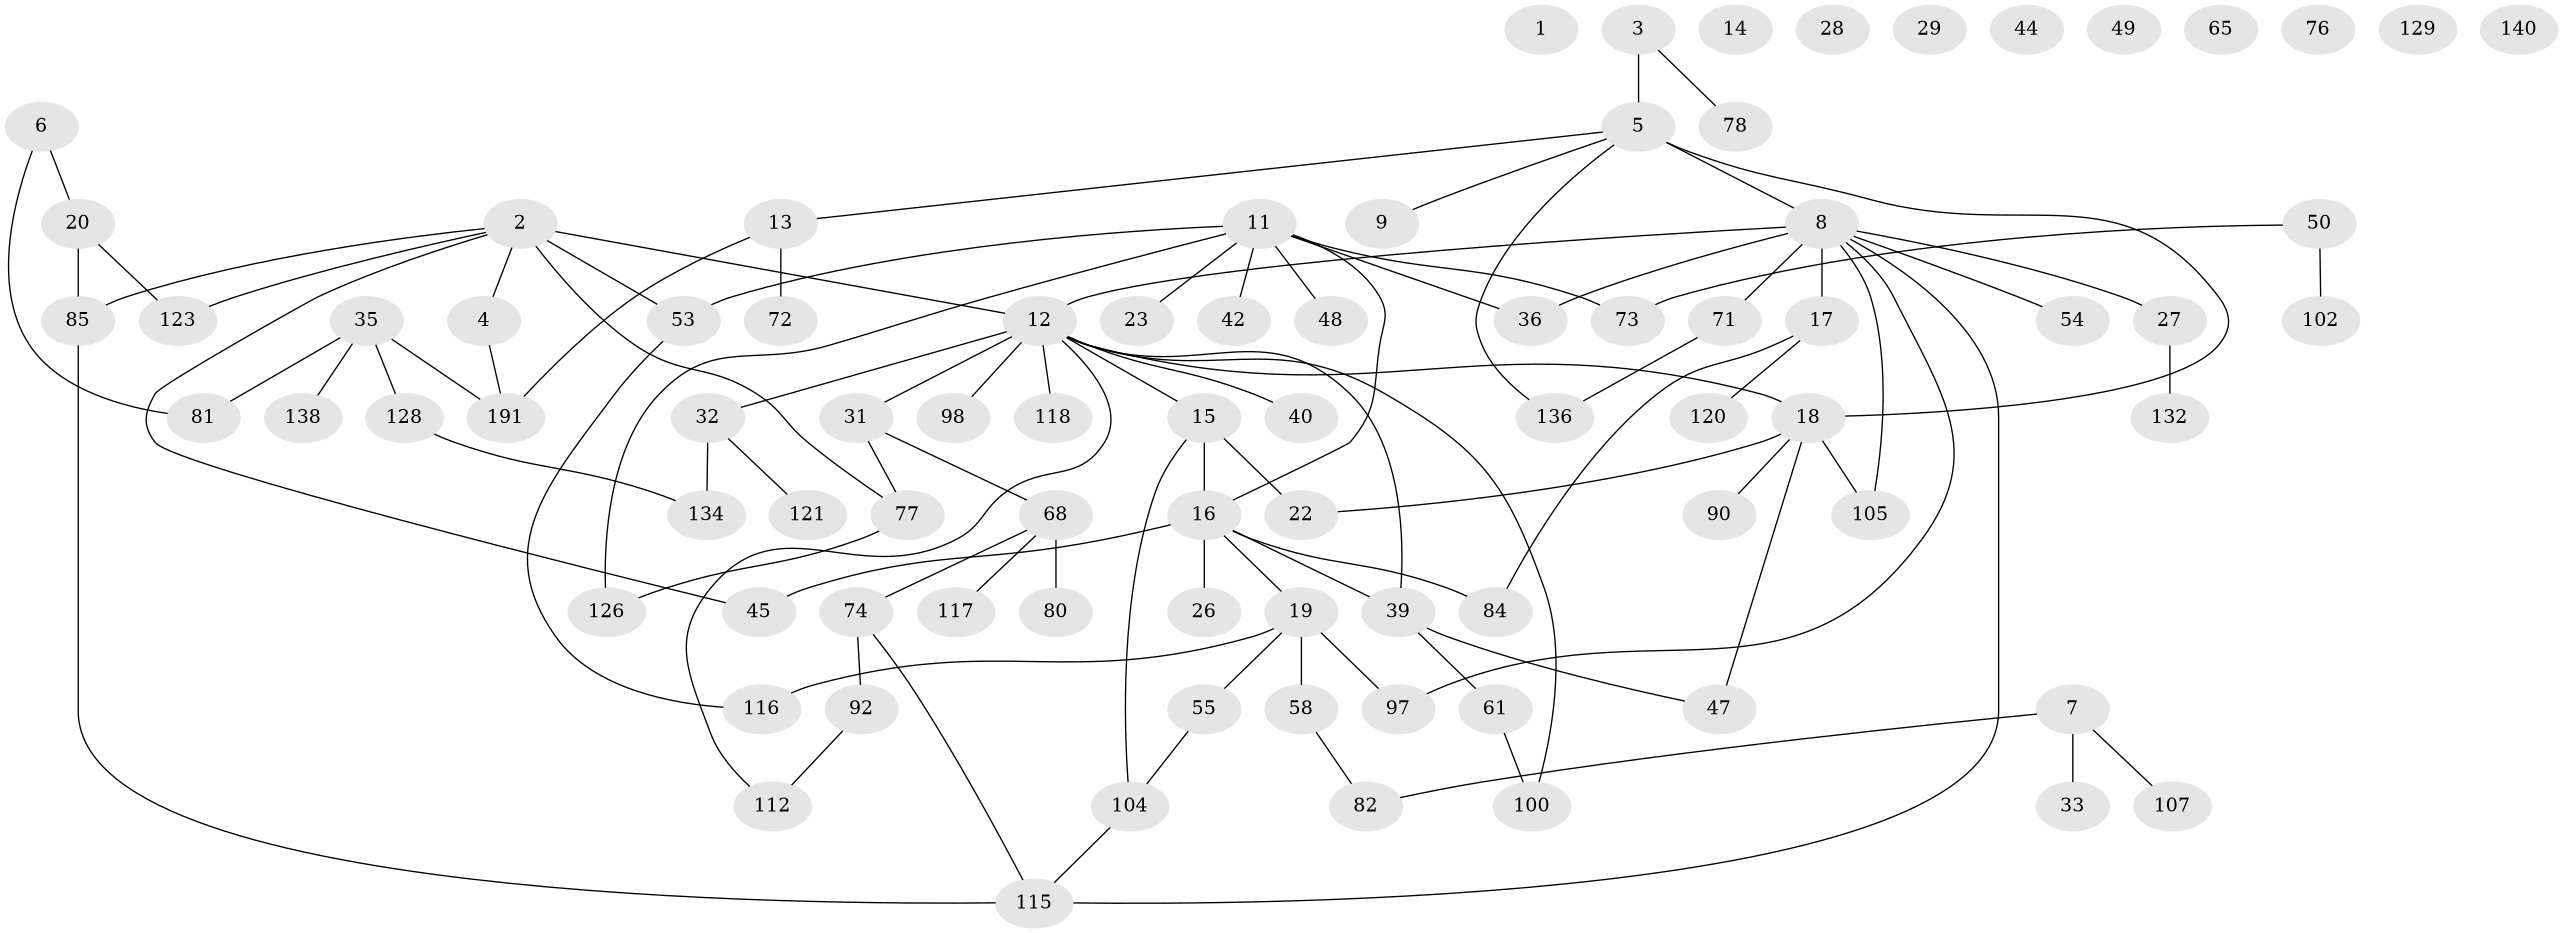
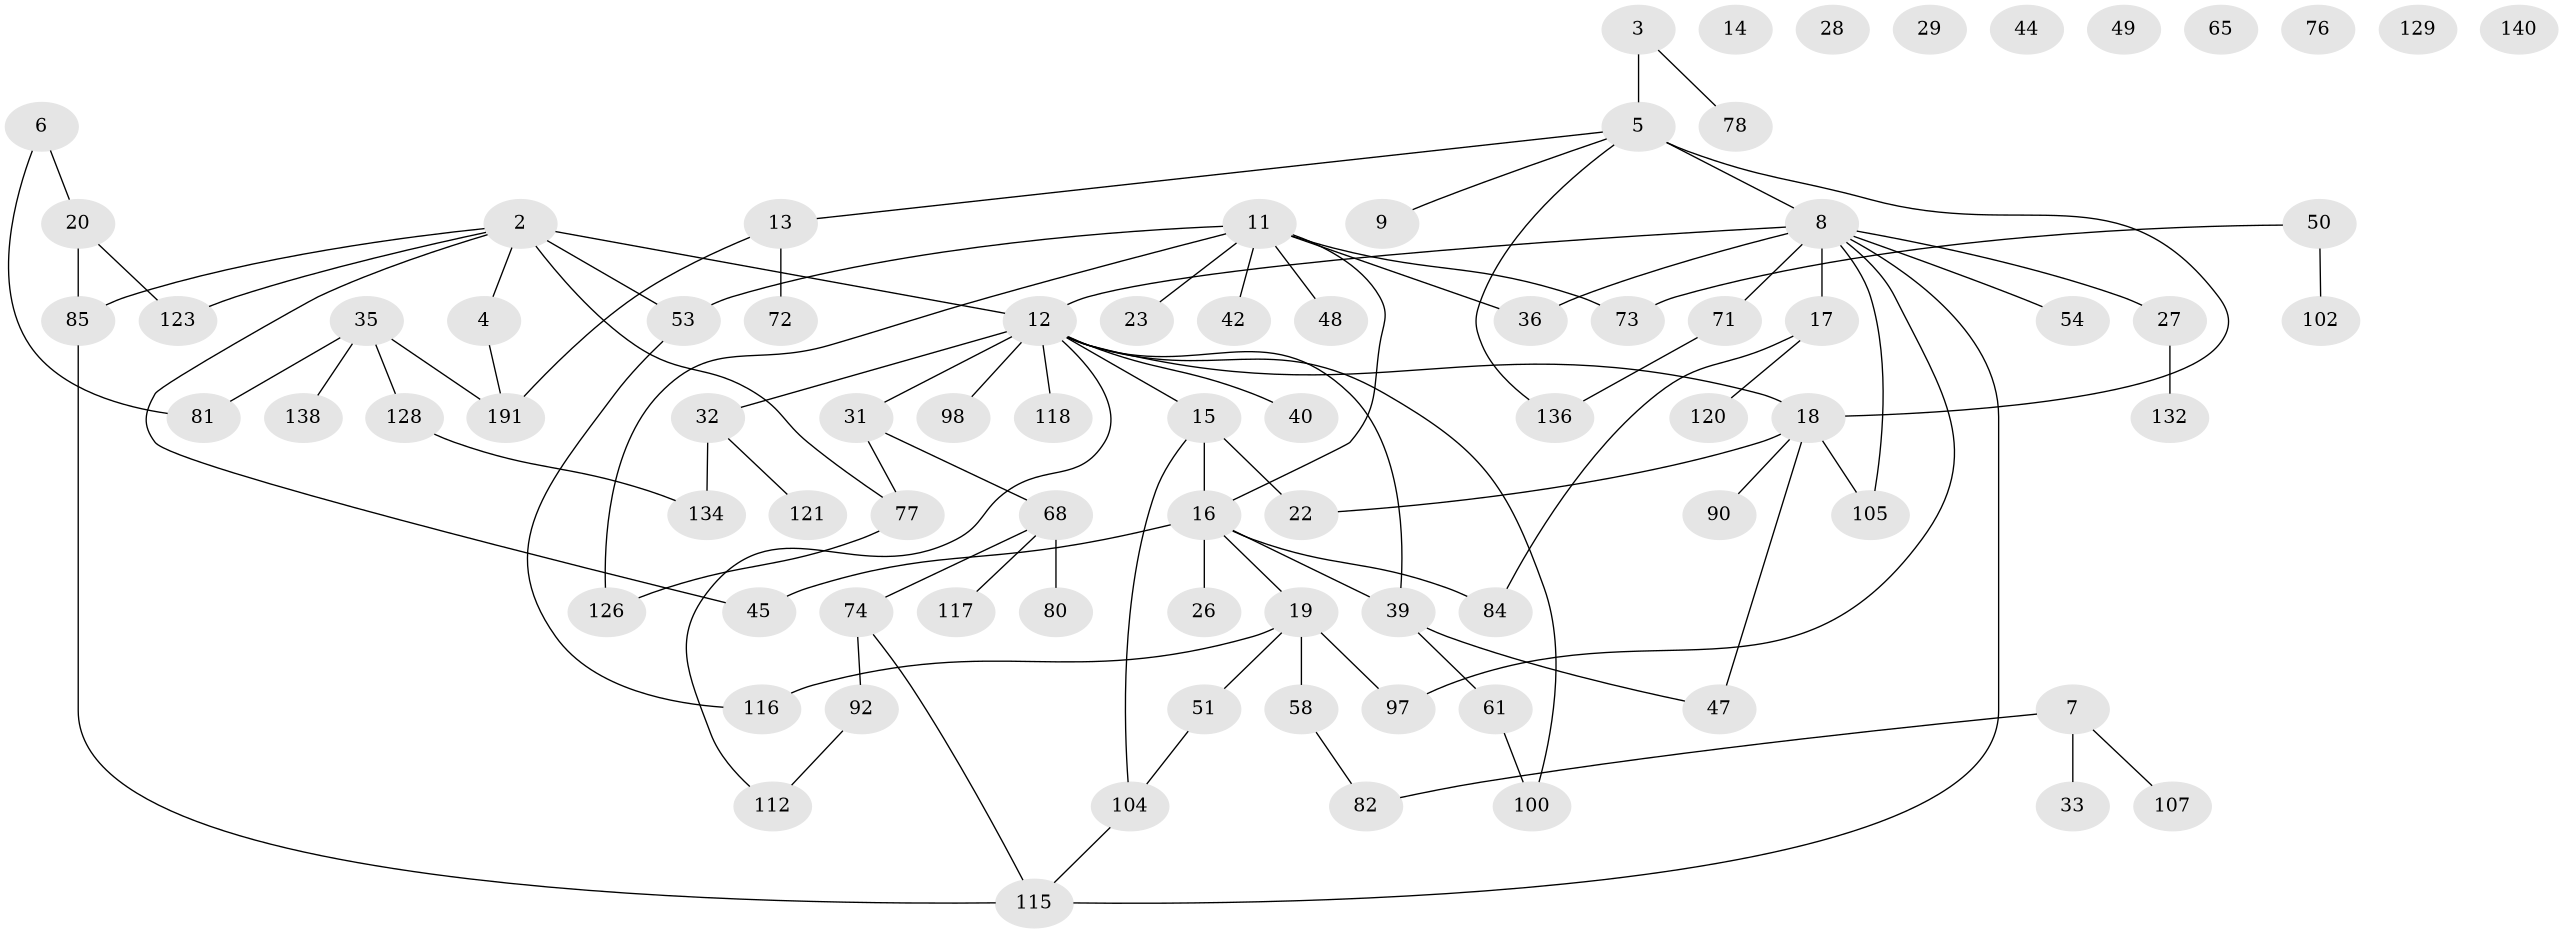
(1541, 30) -> none
(1204, 709) -> (1204, 709)
